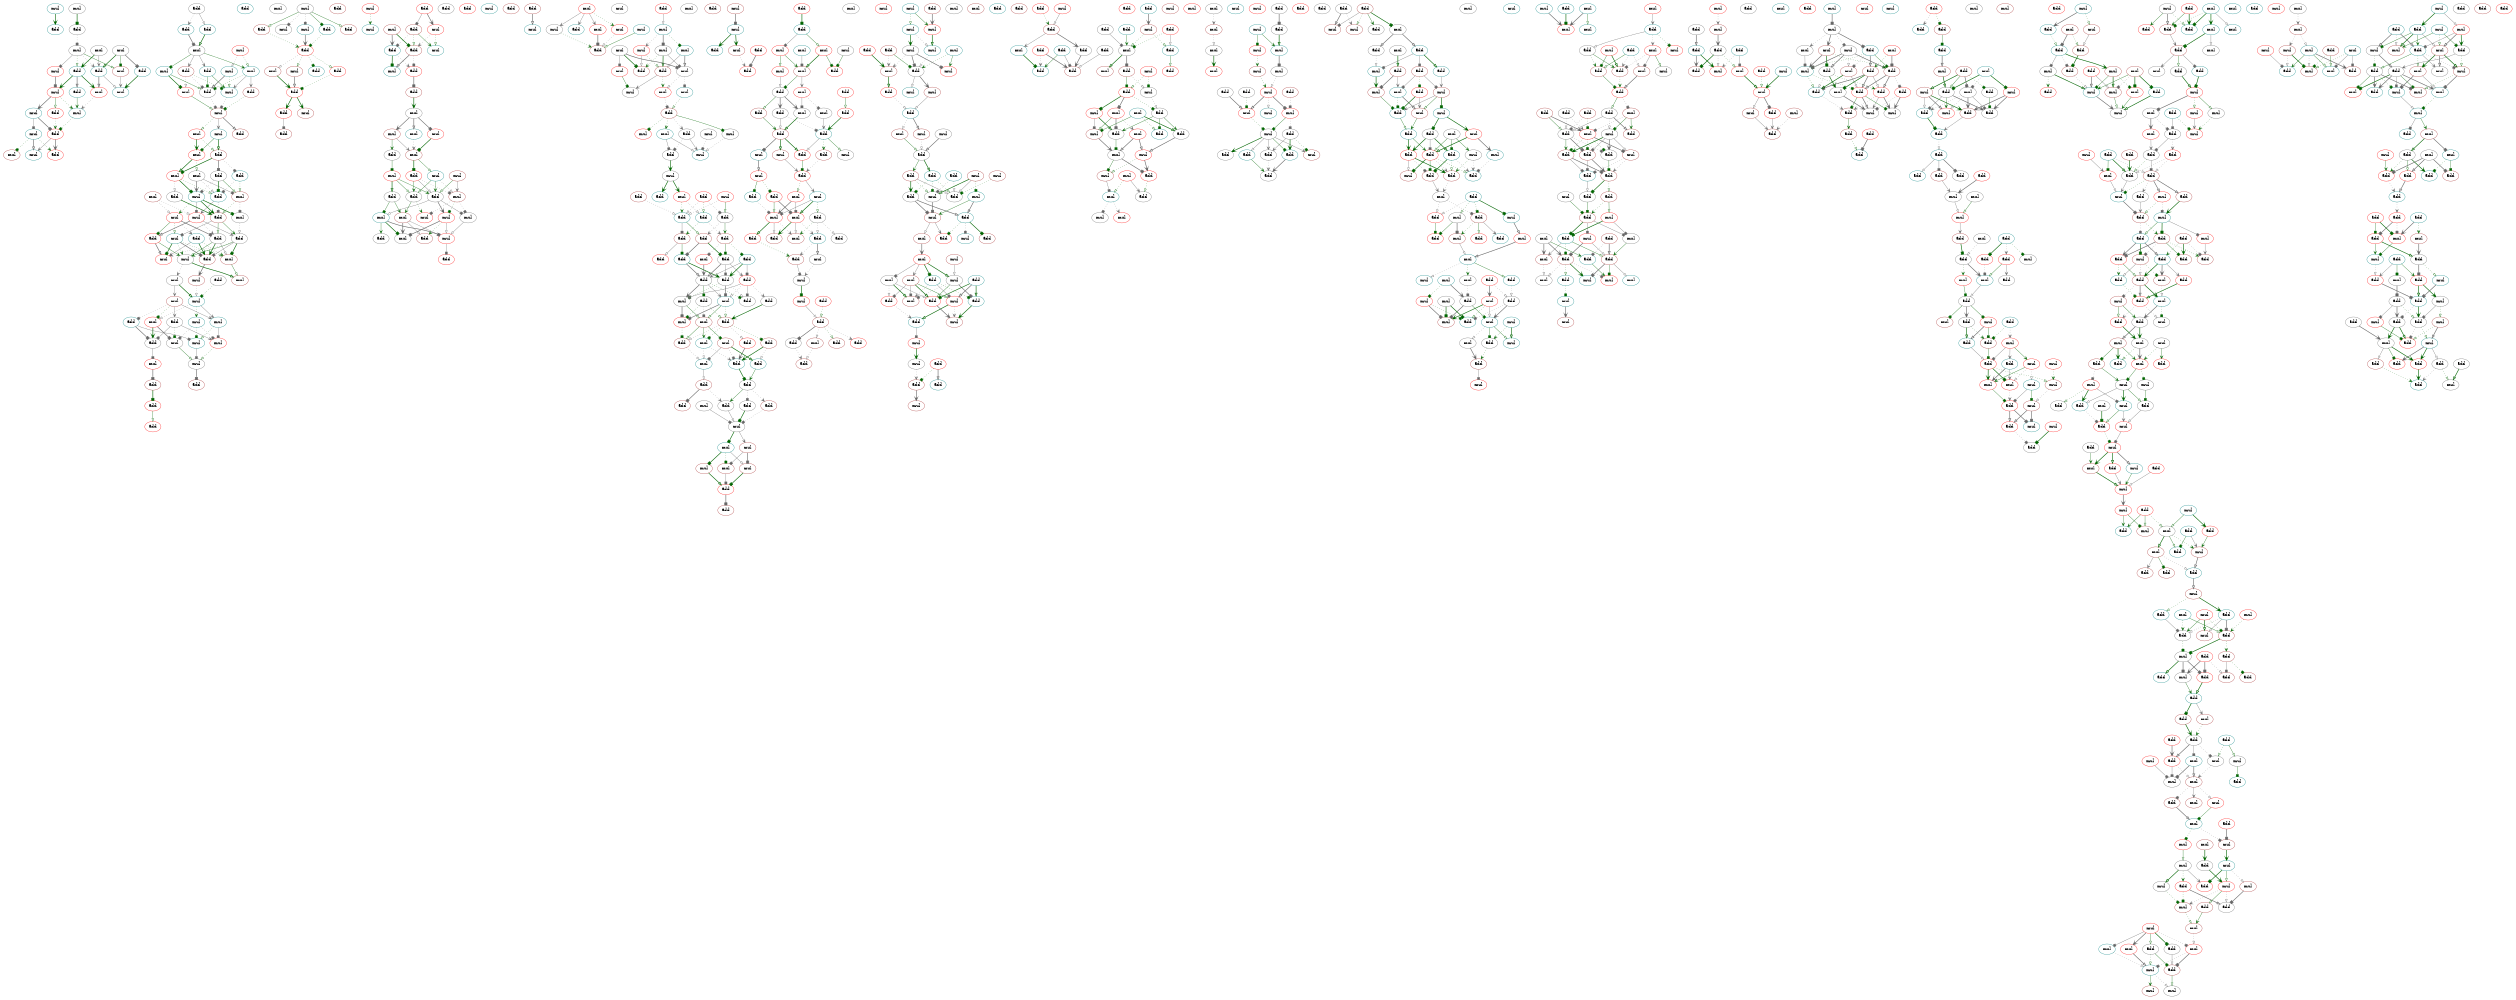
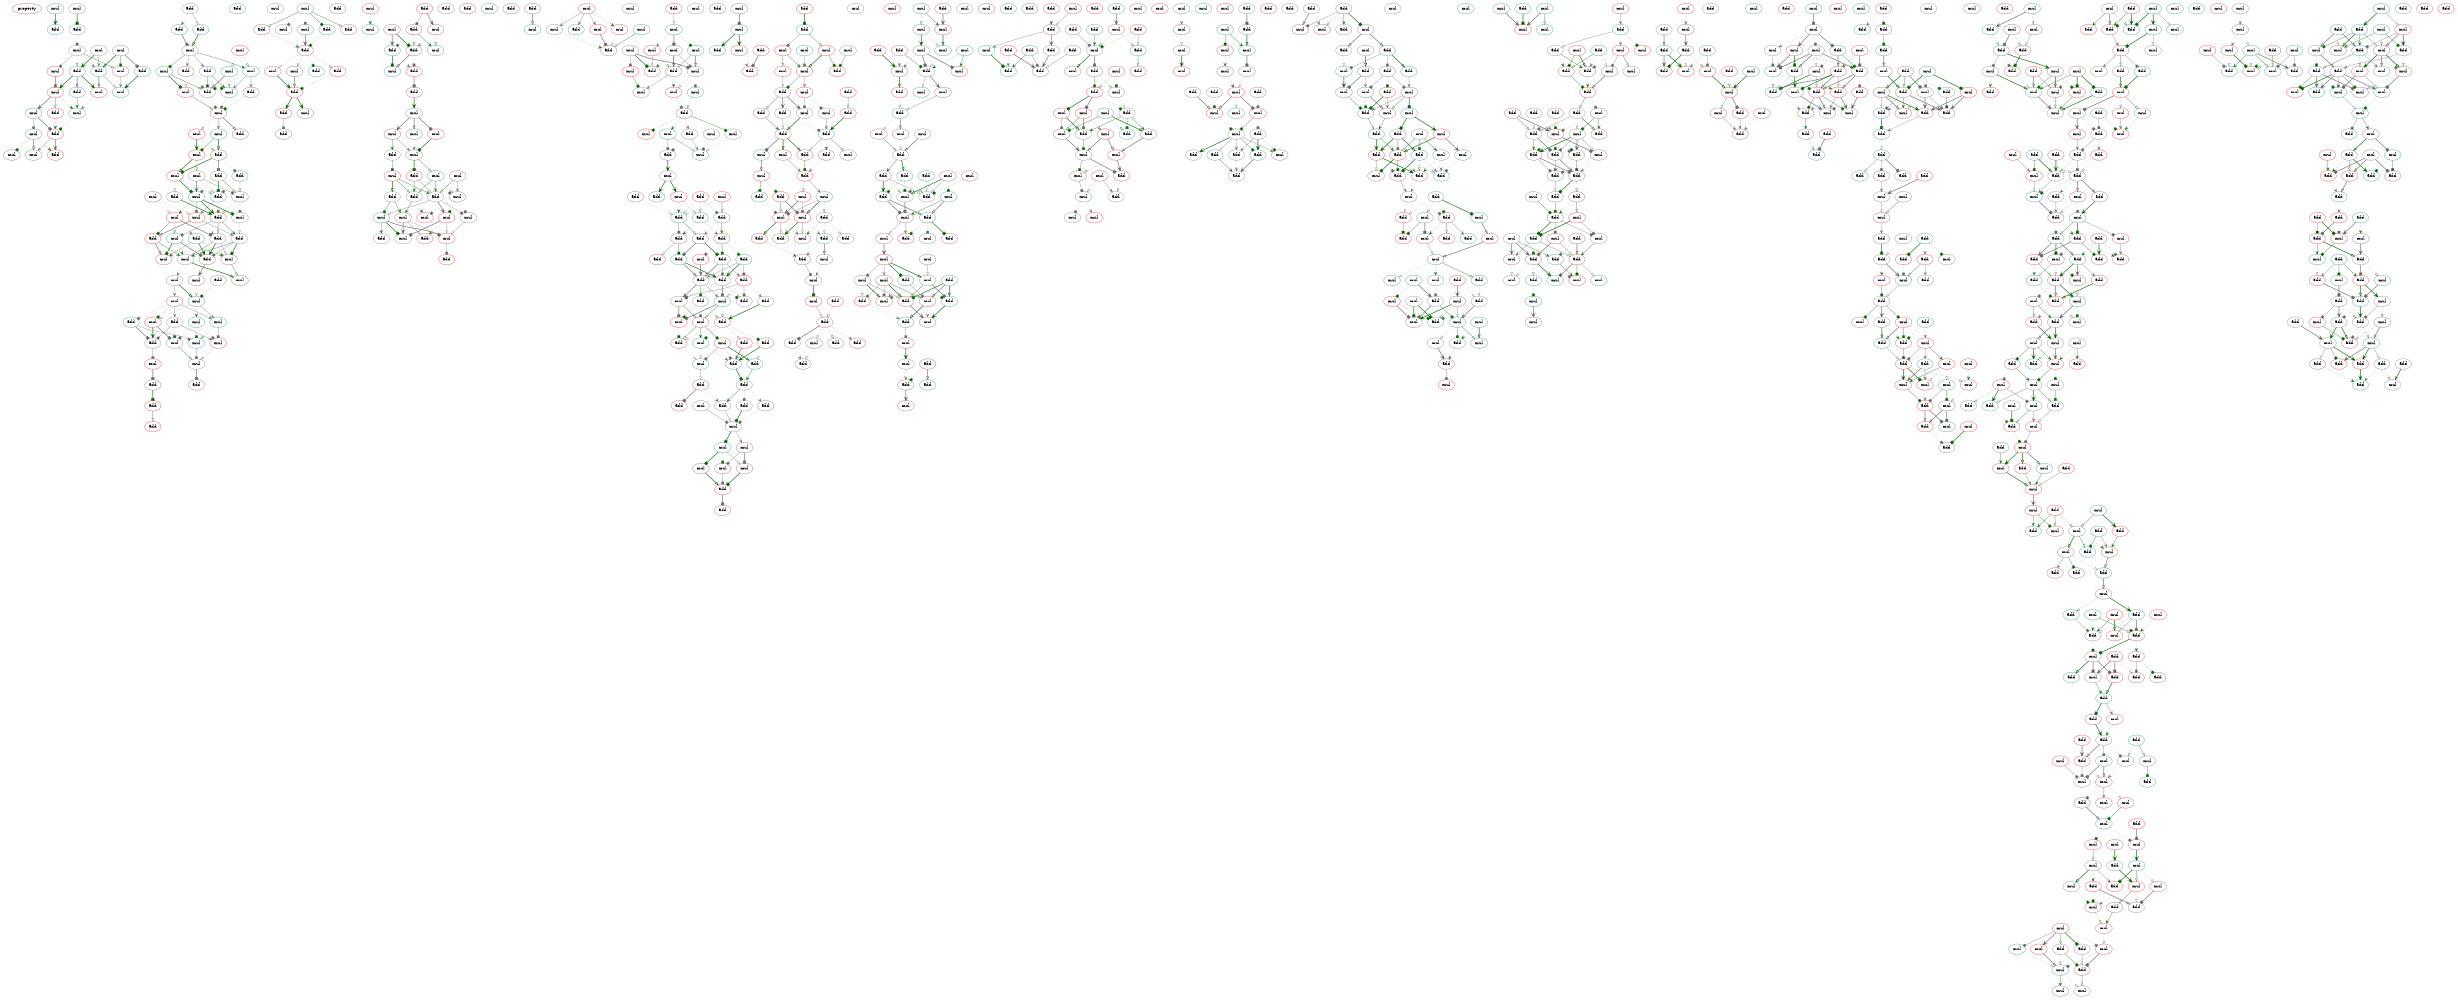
none -> (27, 9)
